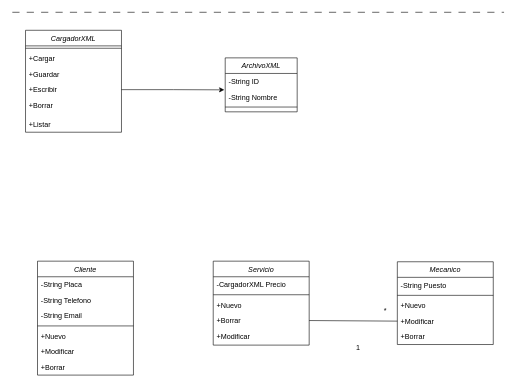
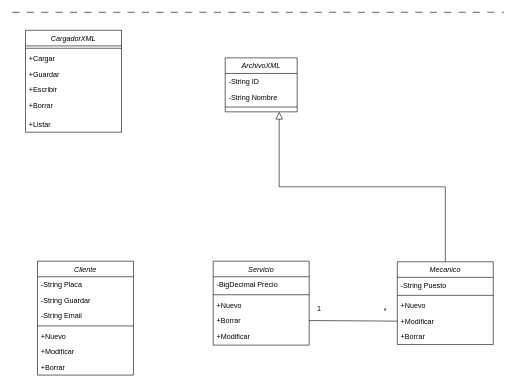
(151, 90) -> none
none -> (366, 187)
(253, 285) -> (248, 285)
(70, 301) -> (69, 301)
(359, 348) -> (320, 309)
